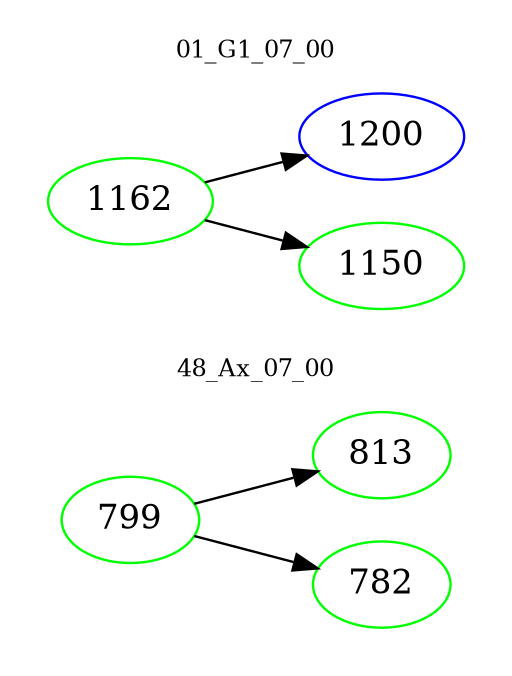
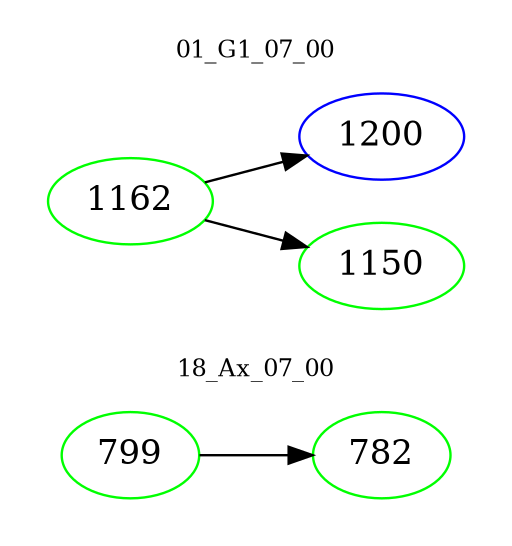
(256, 370) -> (256, 370)
(382, 455) -> none
